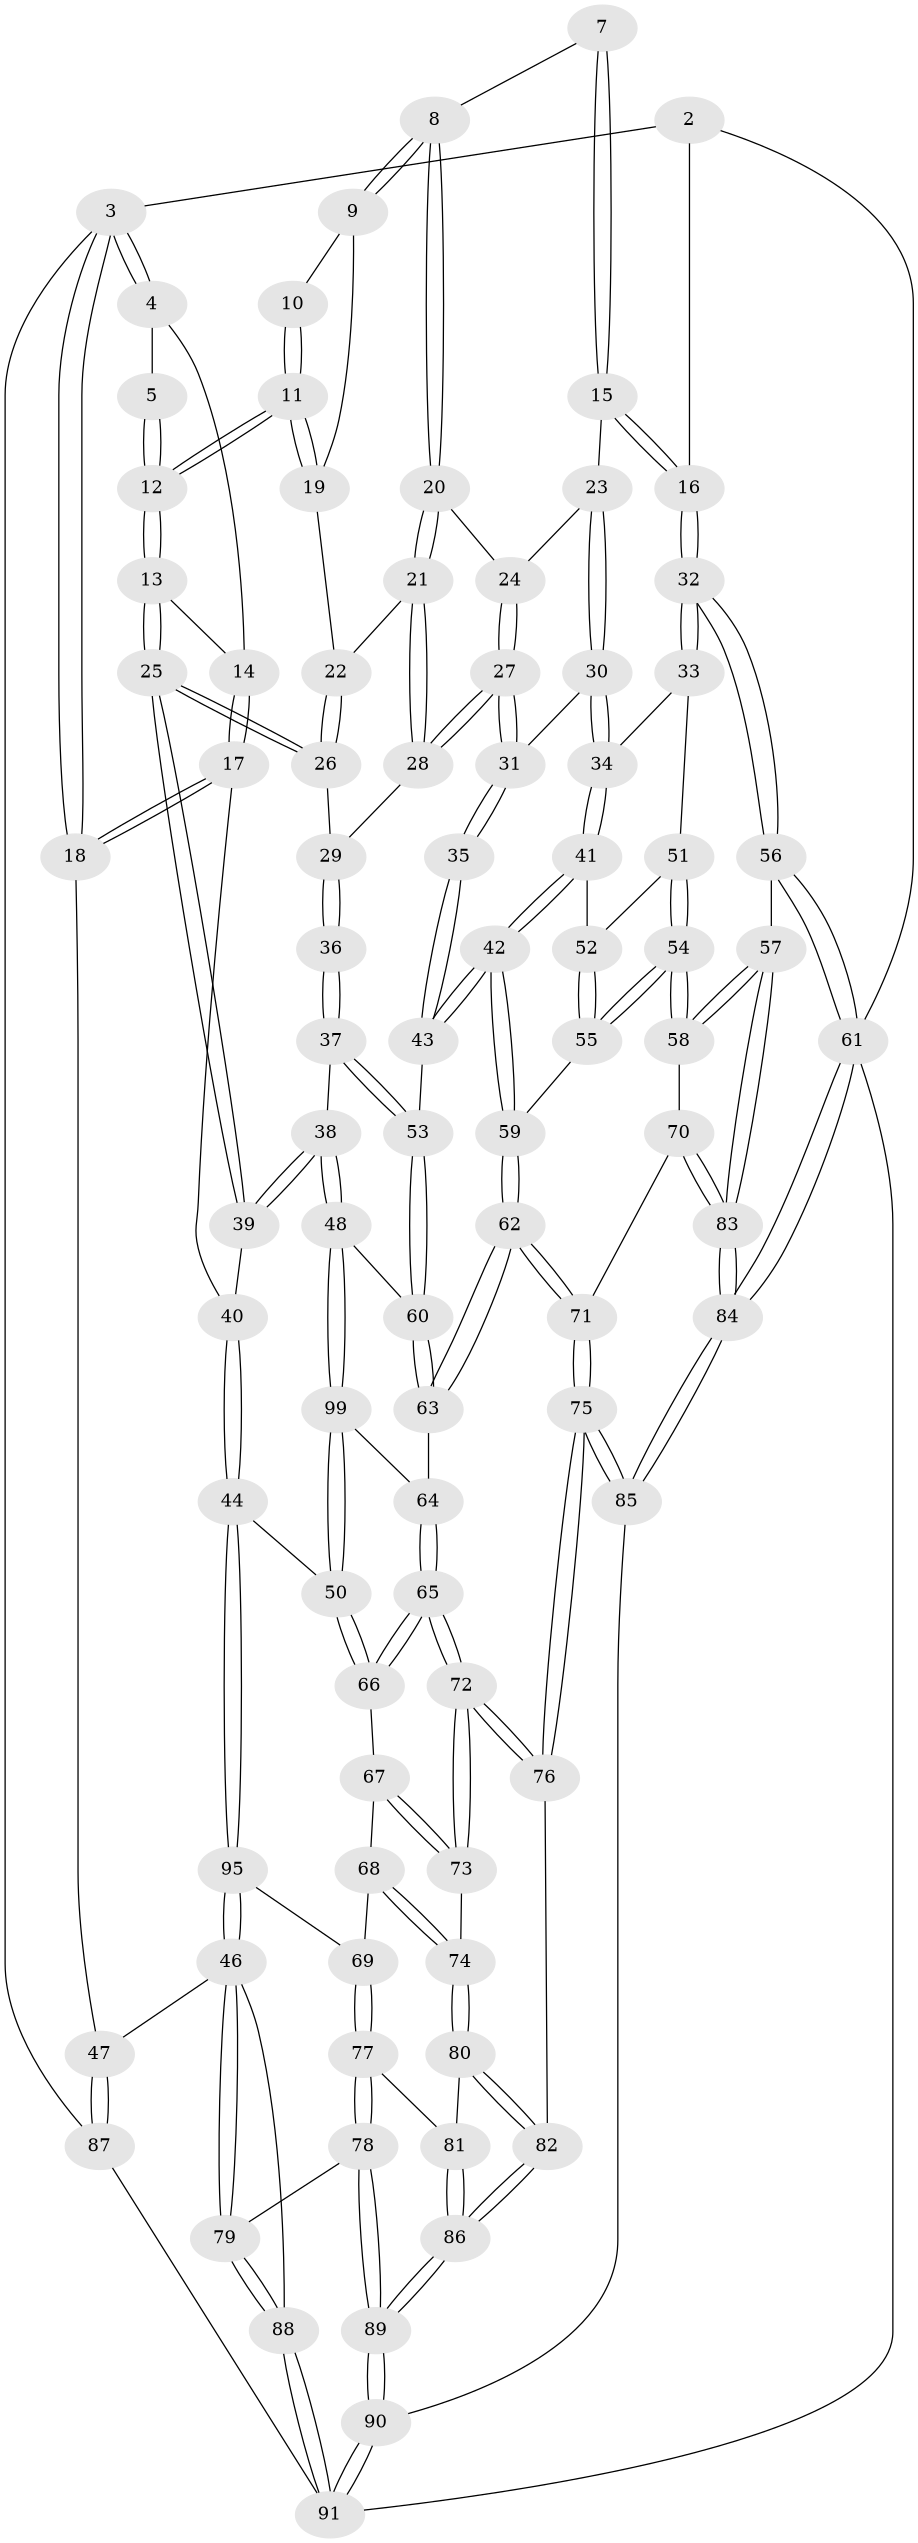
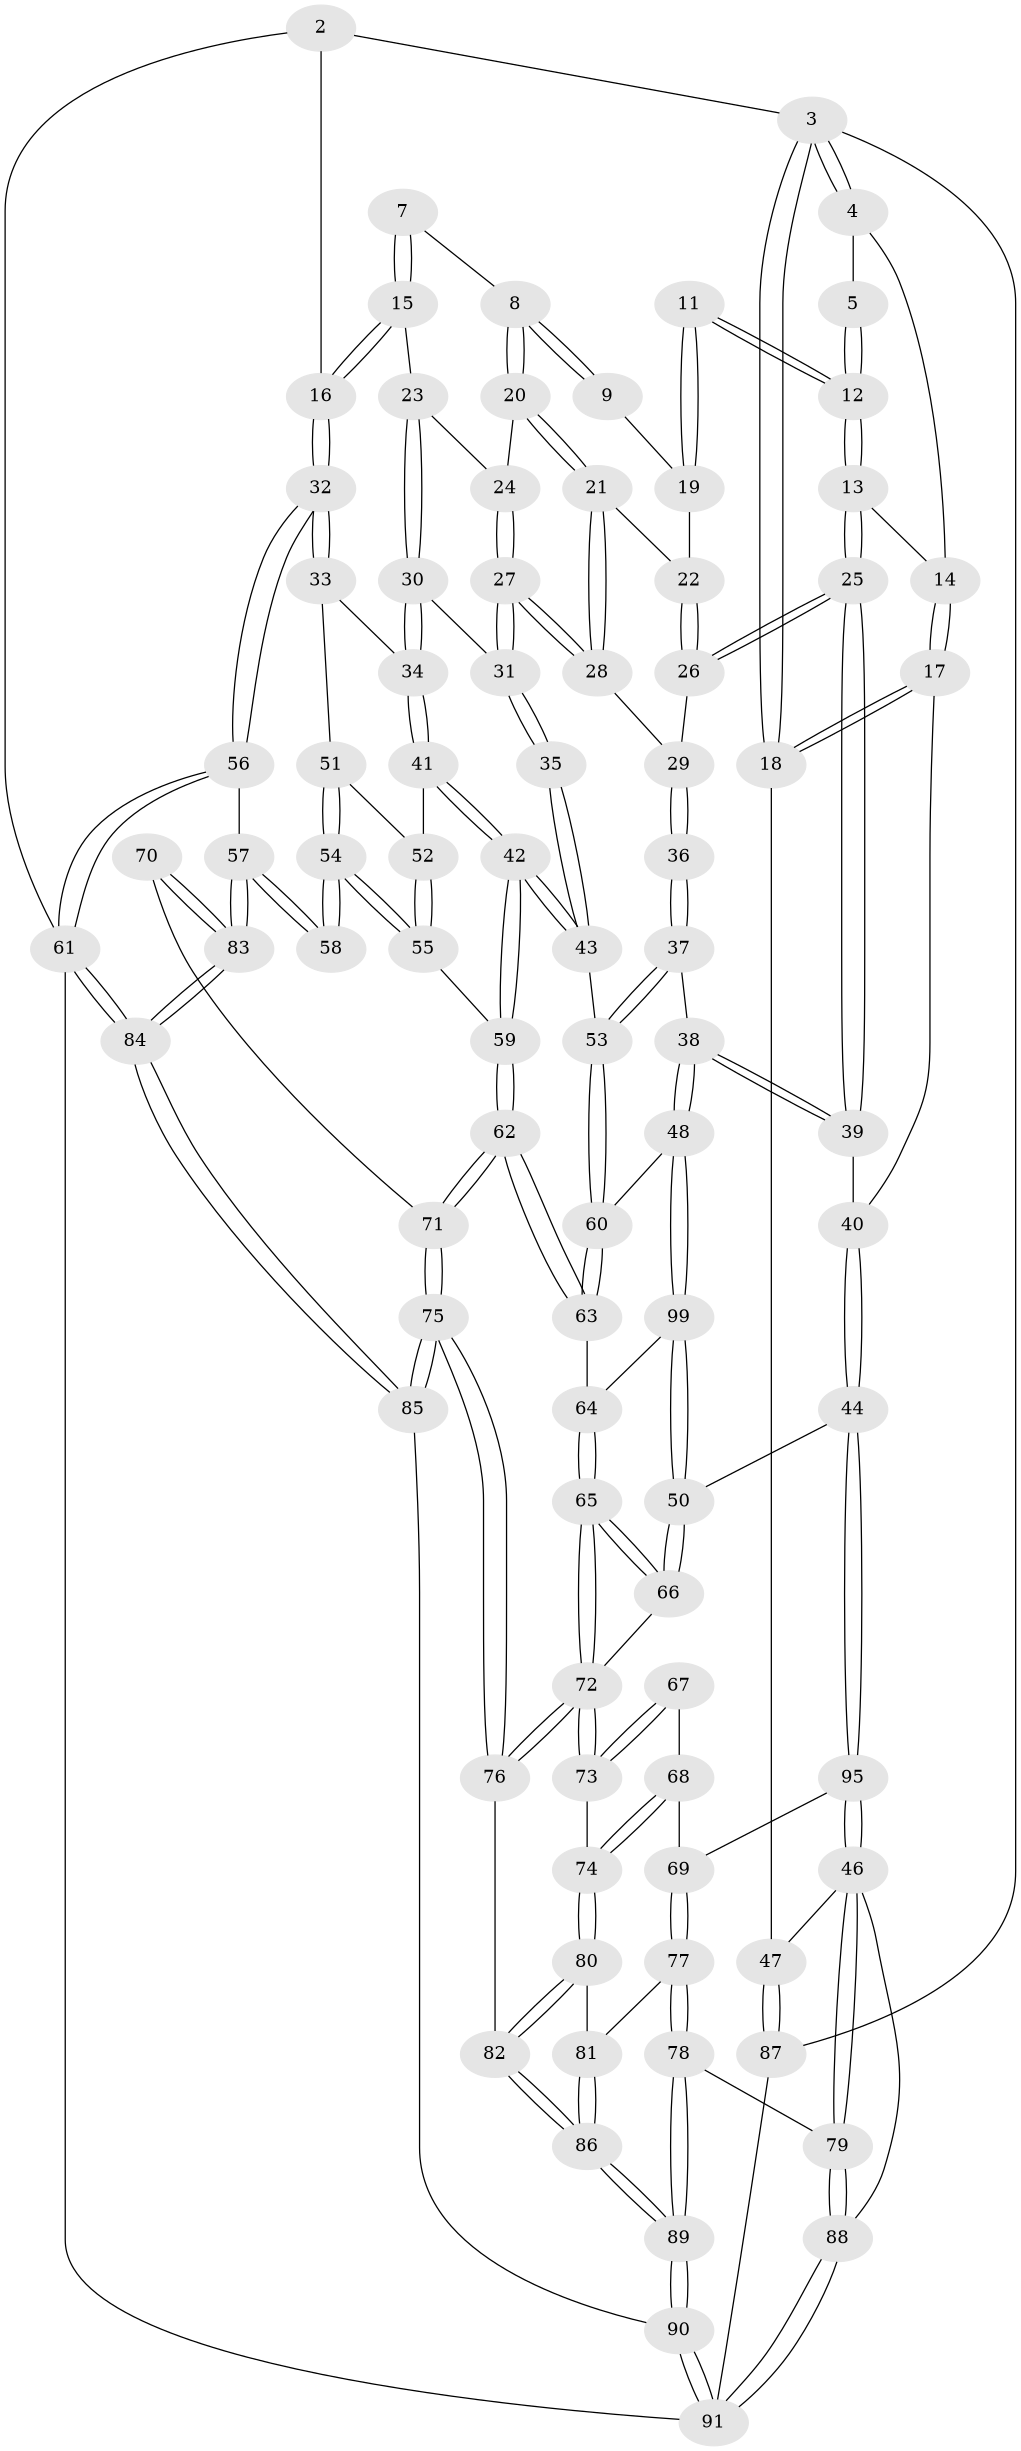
(293, 304) -> none
(679, 1087) -> none
(372, 1732) -> (628, 1640)
